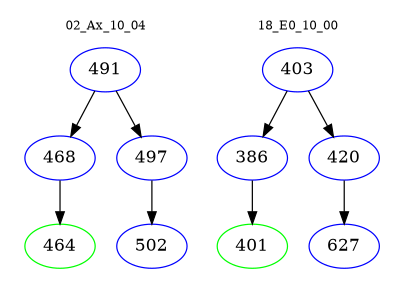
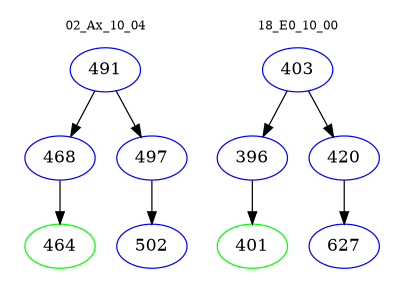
(252, 158) -> (252, 158)
